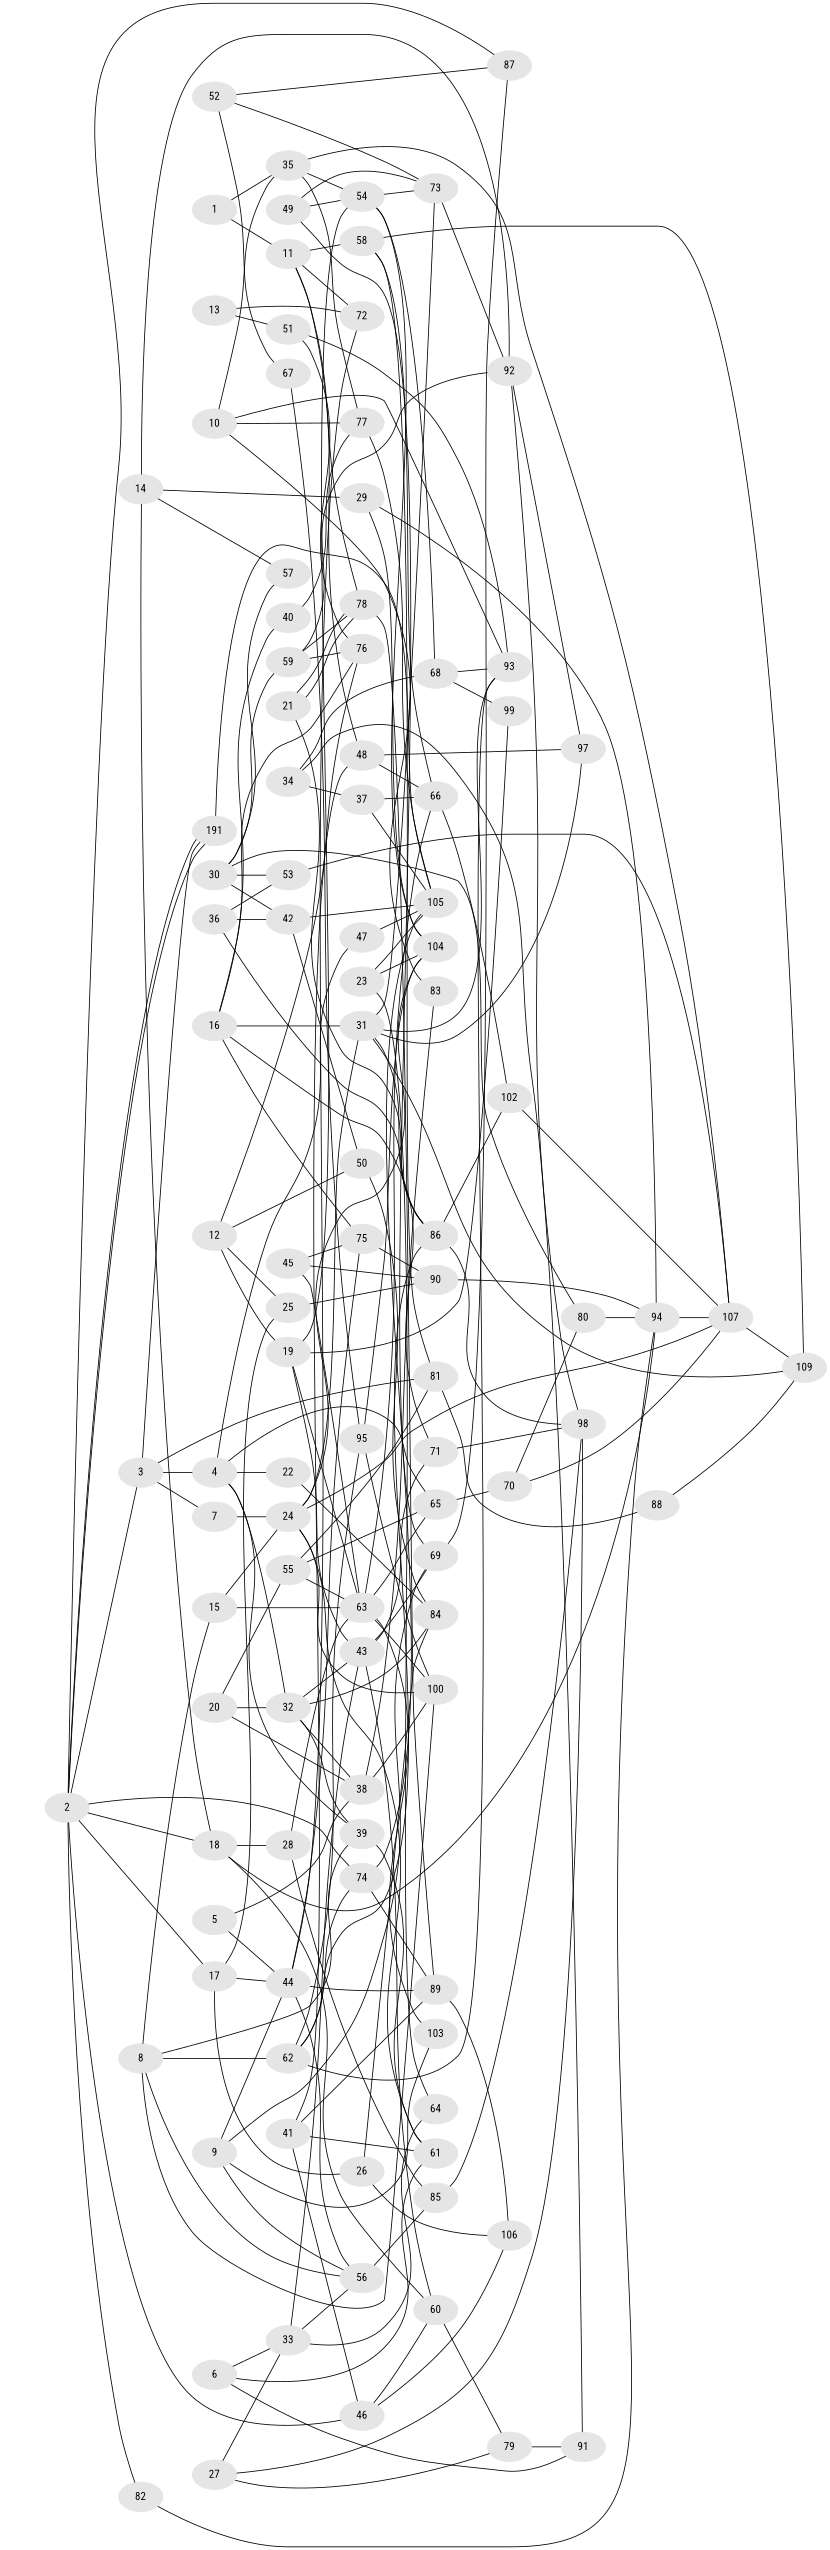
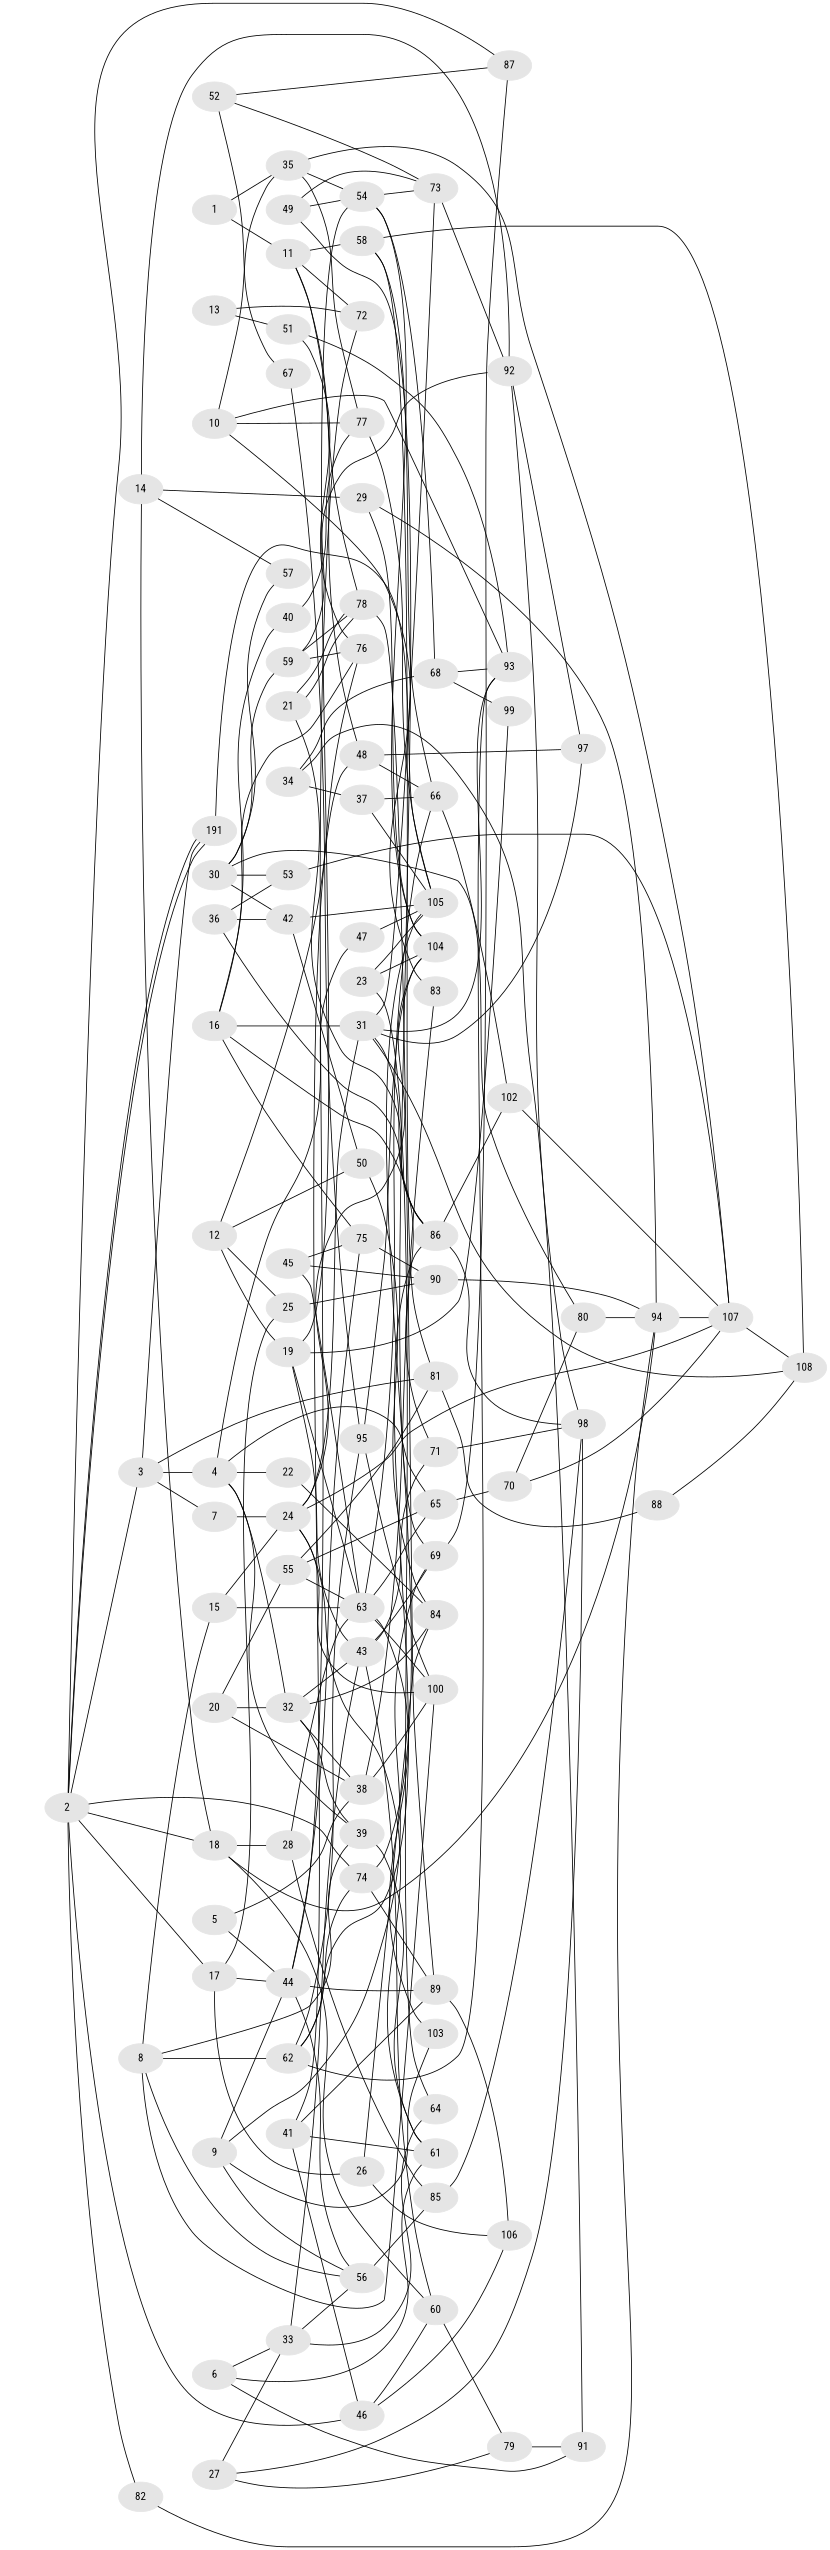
(805, 1368) -> (805, 1368)
